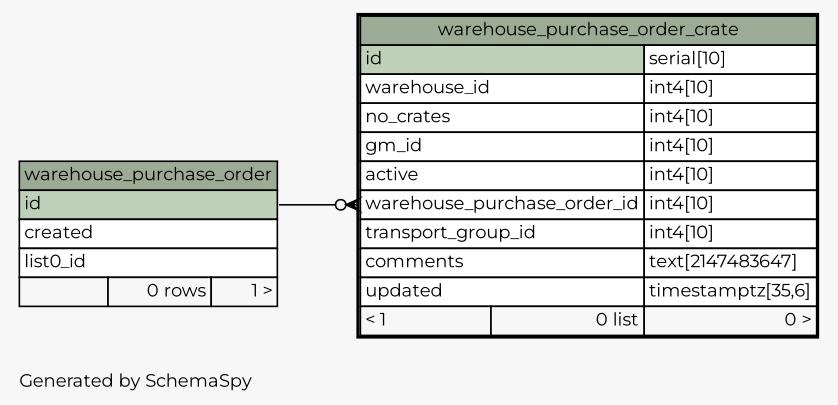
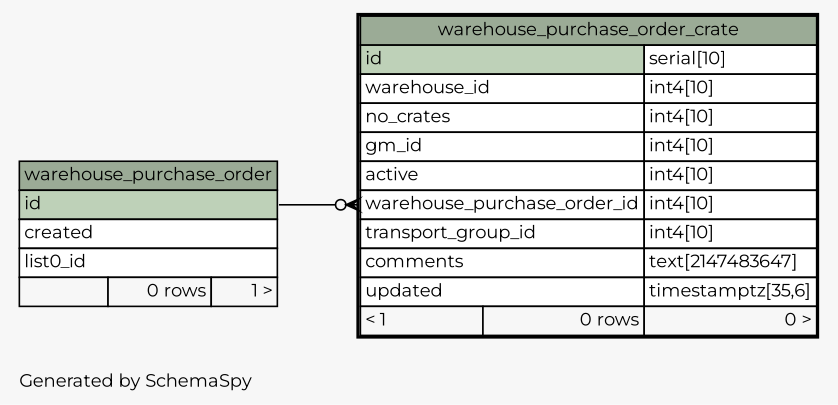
(618, 320) -> (610, 320)
